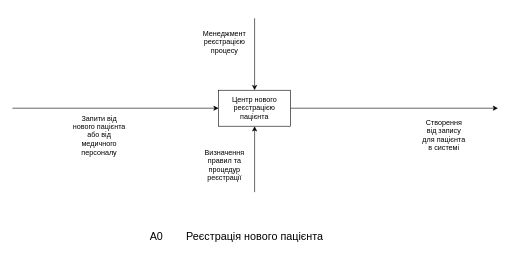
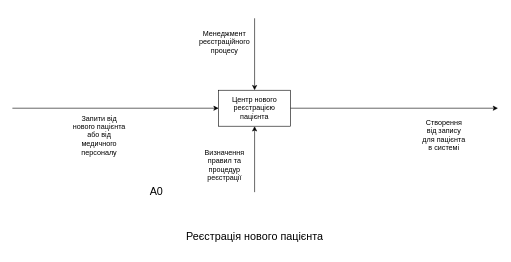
(225, 42) -> (225, 42)
(156, 237) -> (156, 192)
